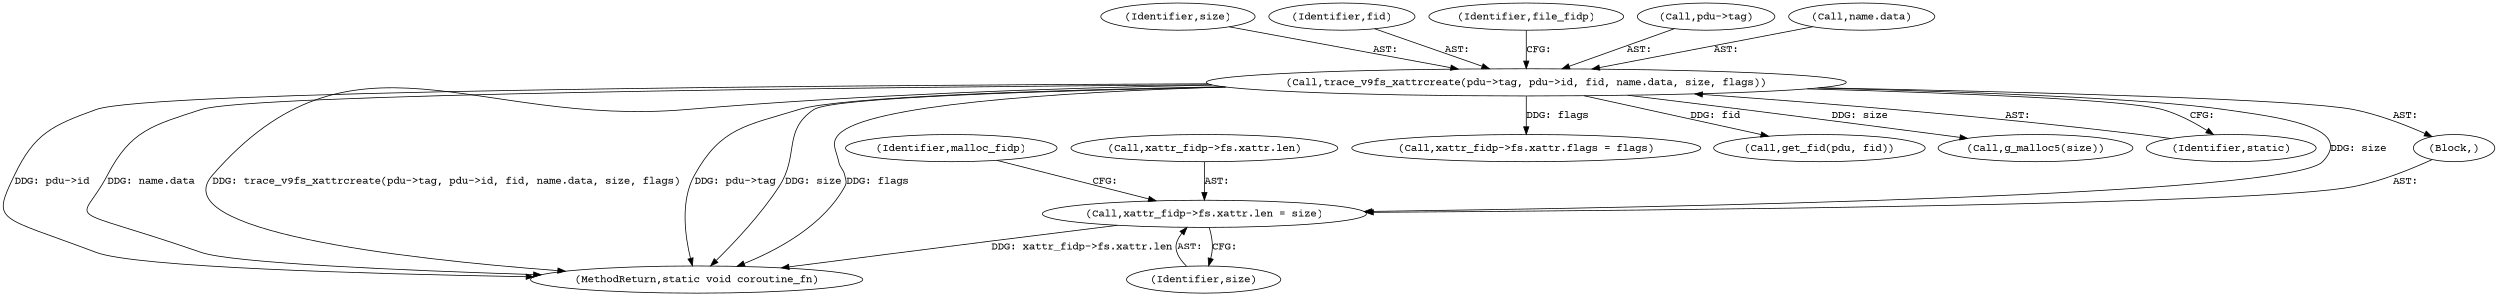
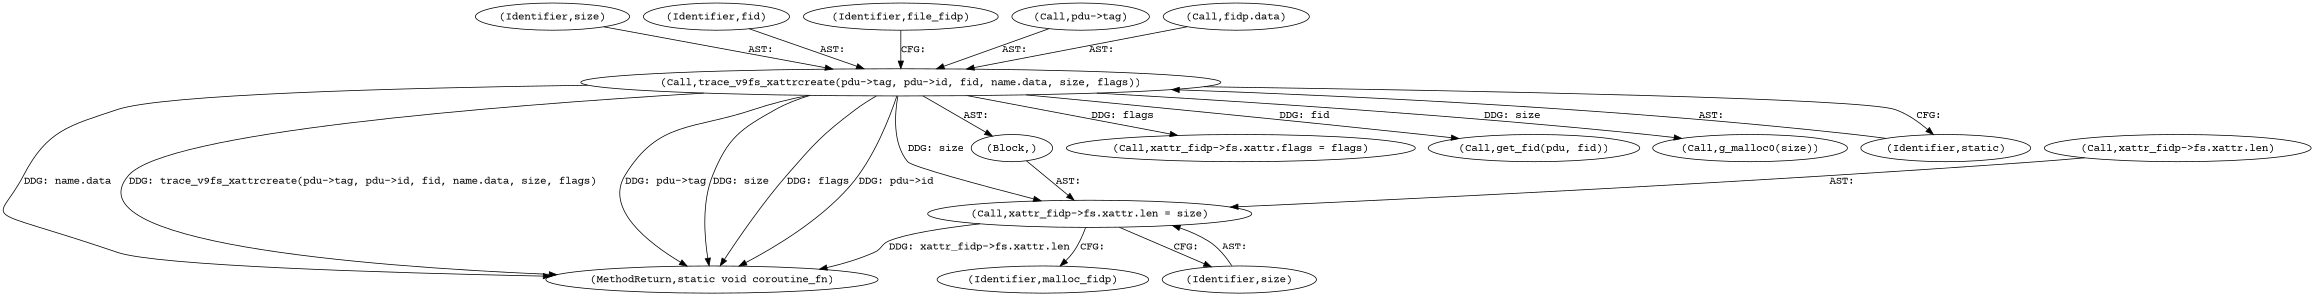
(1862, 17) -> (1236, 17)
(2036, 148) -> (1750, 148)
(1073, 180) -> (1078, 245)
